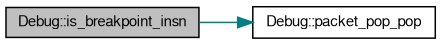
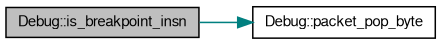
(344, 22) -> (344, 22)
